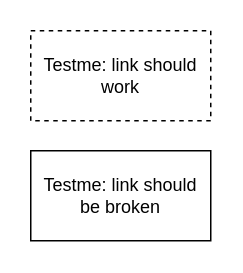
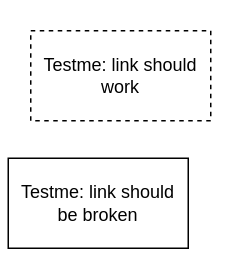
(121, 196) -> (98, 203)
